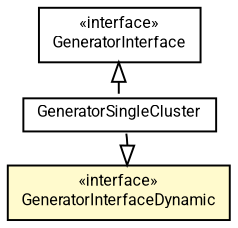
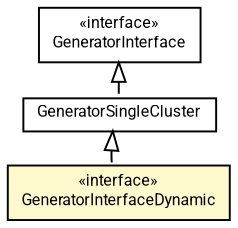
(127, 138) -> (112, 158)
